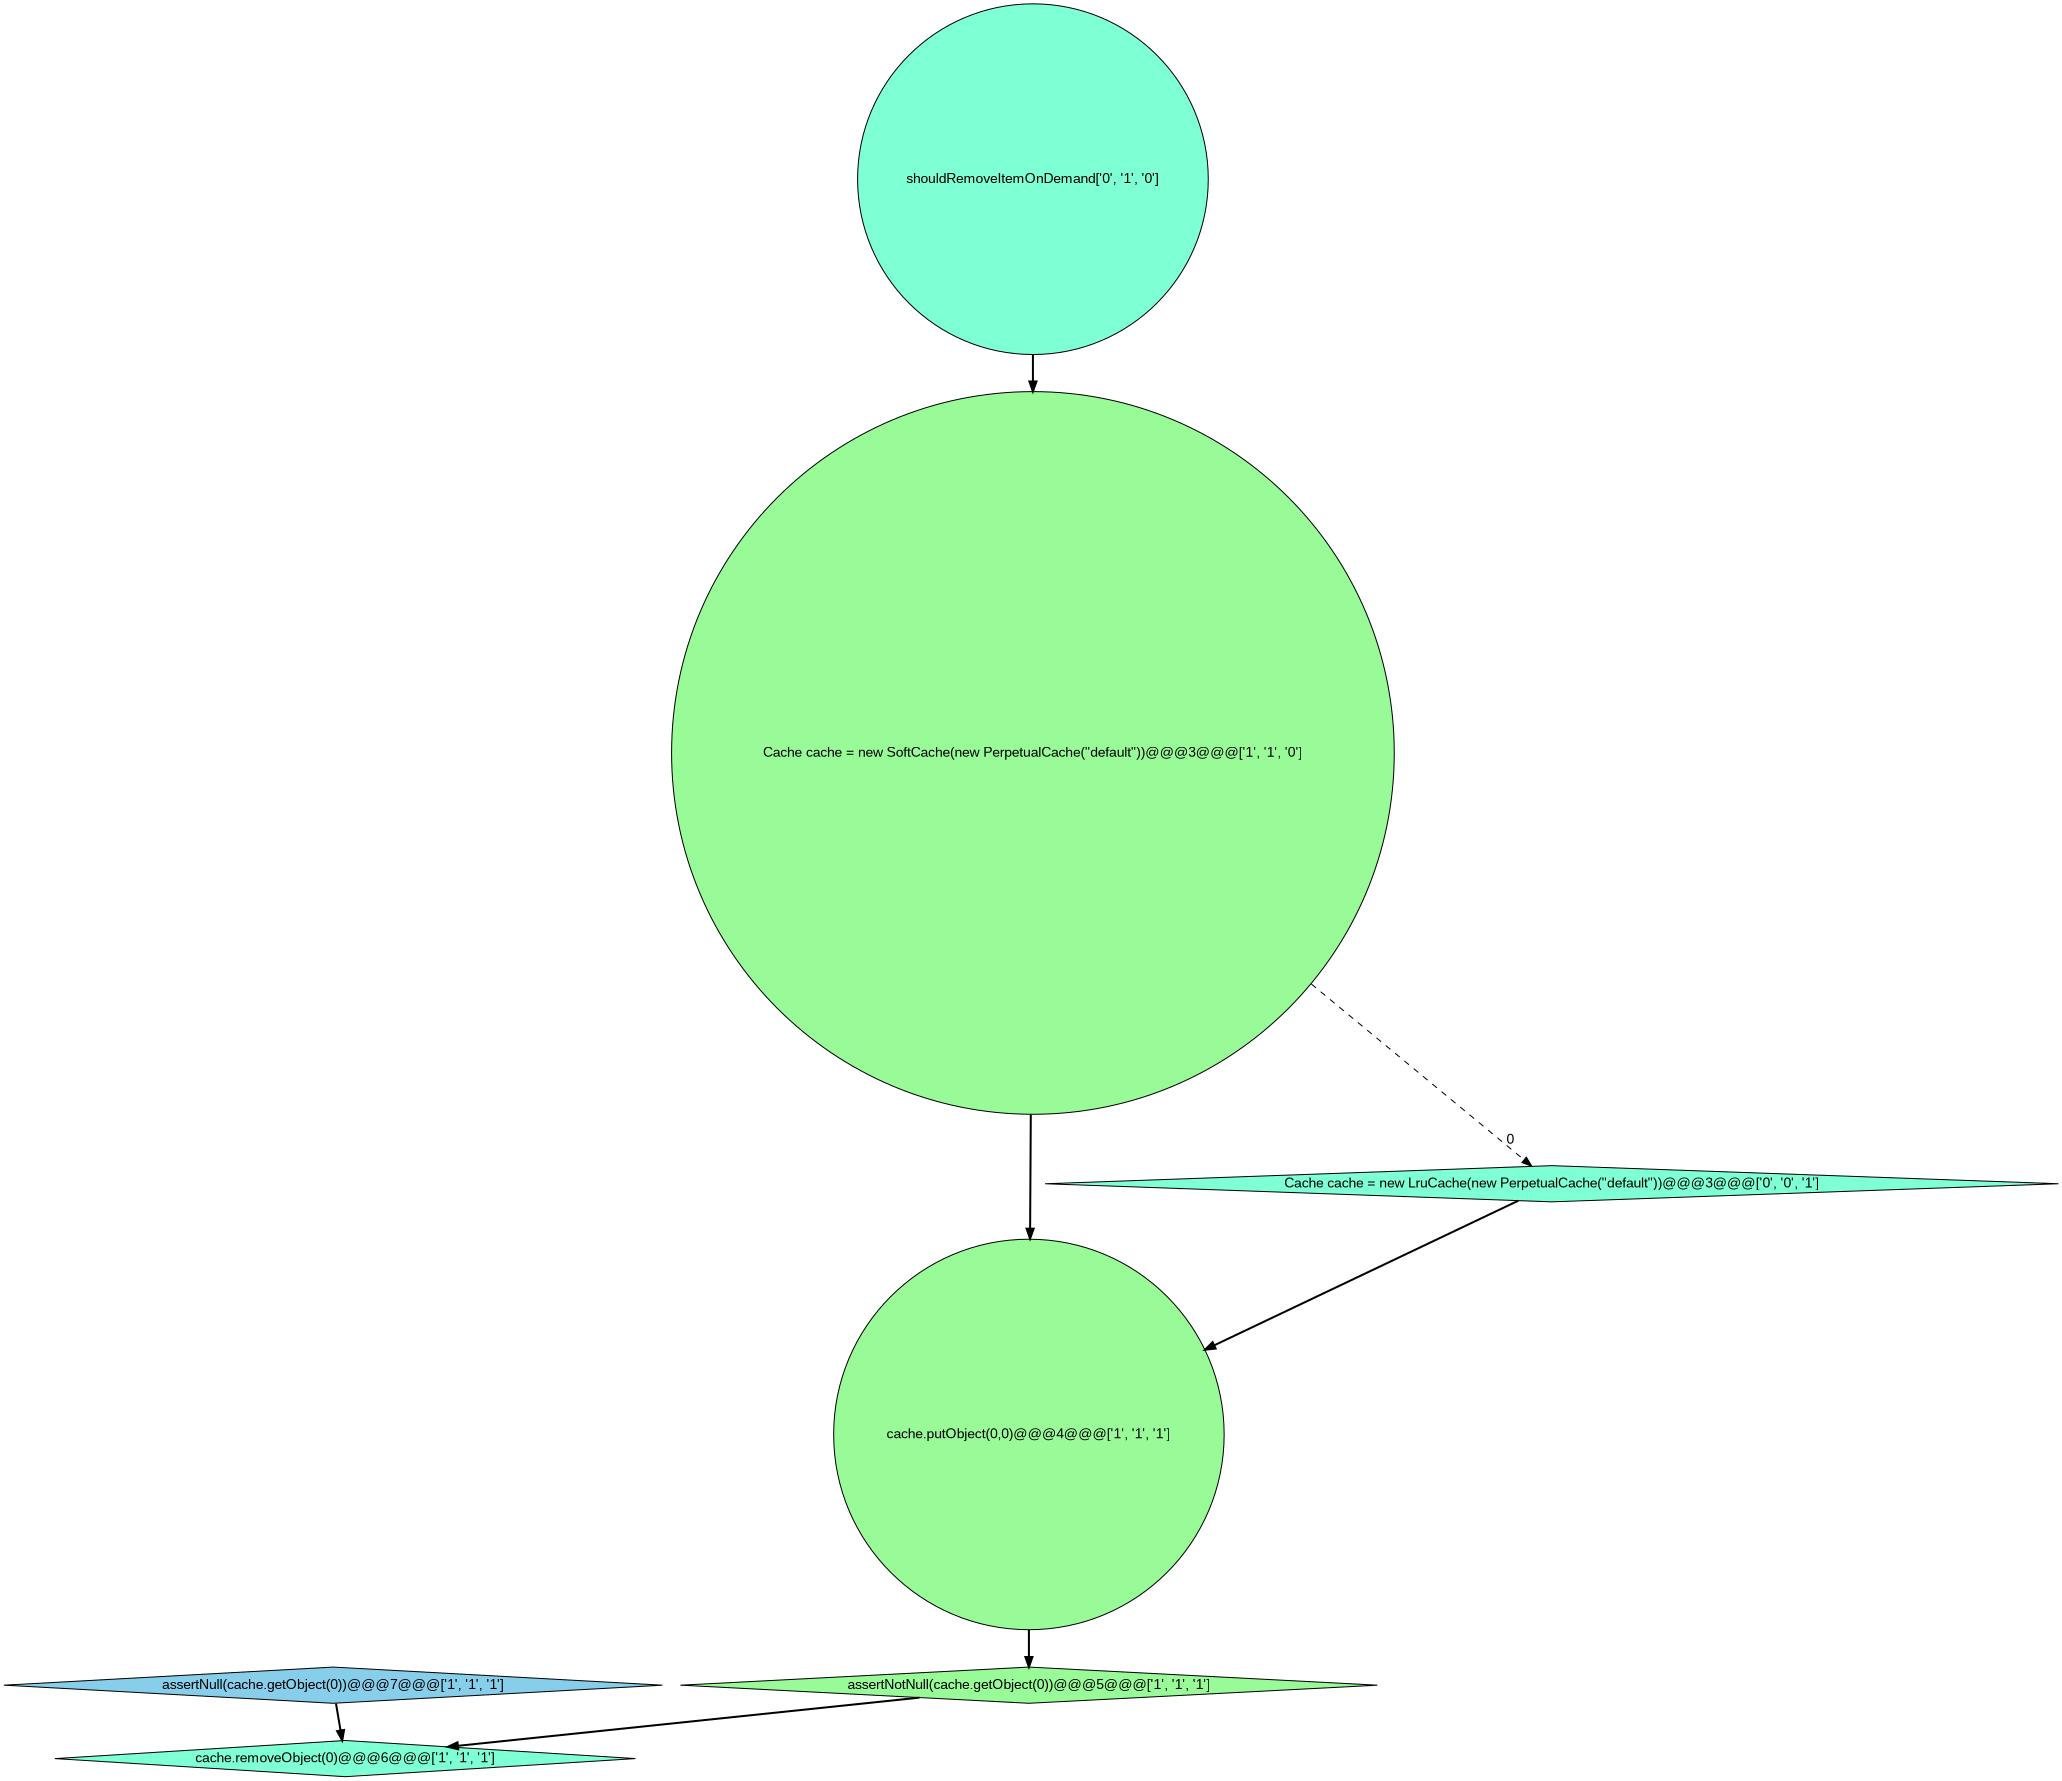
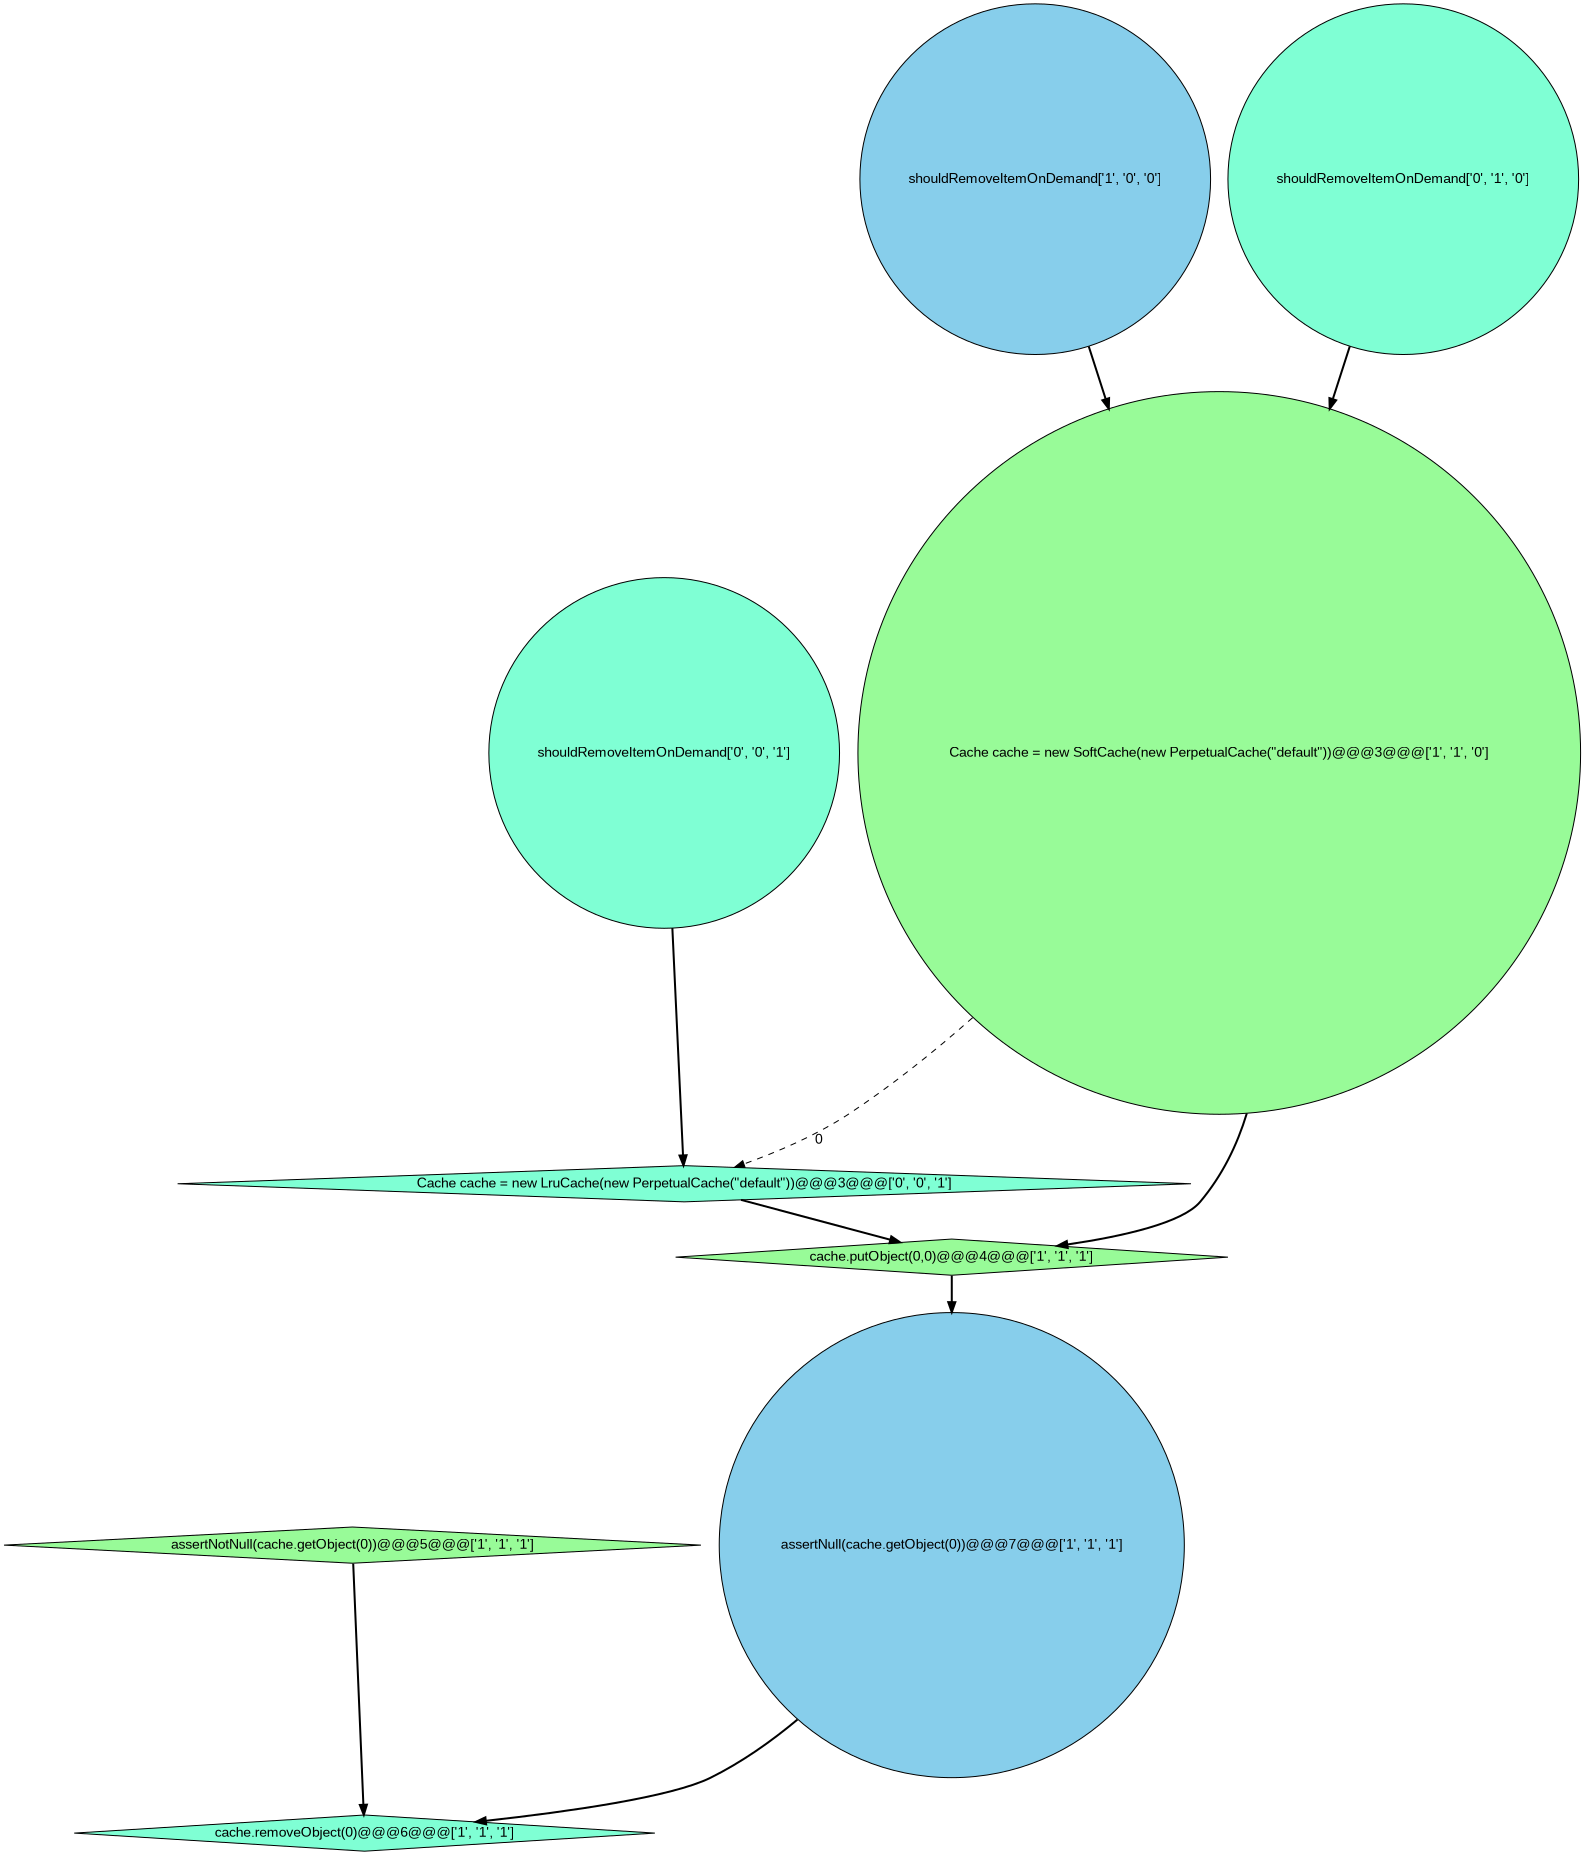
none -> (1035, 179)
none -> (664, 753)
(1029, 1434) -> (952, 1257)
(1029, 1643) -> (952, 1289)
(333, 1685) -> (952, 1545)
